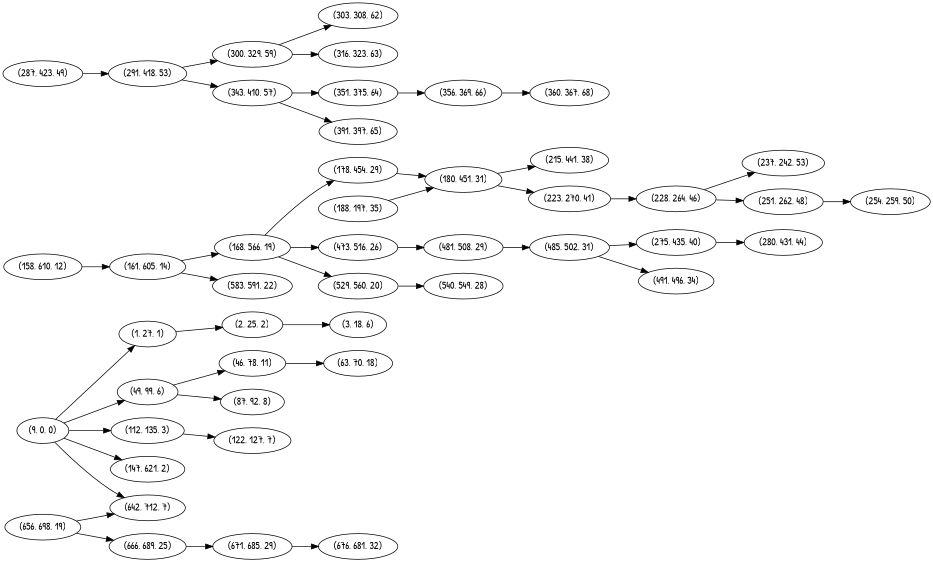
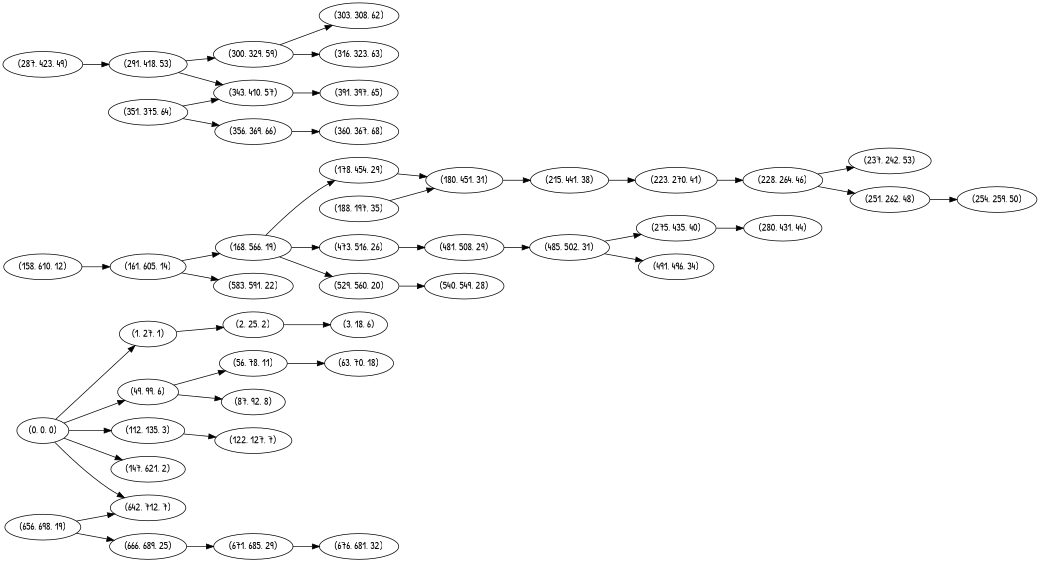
(302, 93) -> (197, 103)
(512, 188) -> (618, 180)
(252, 363) -> (253, 363)
(43, 431) -> (43, 431)
